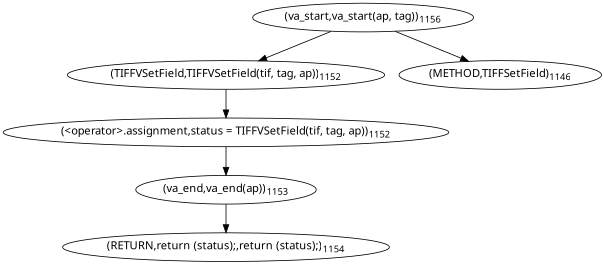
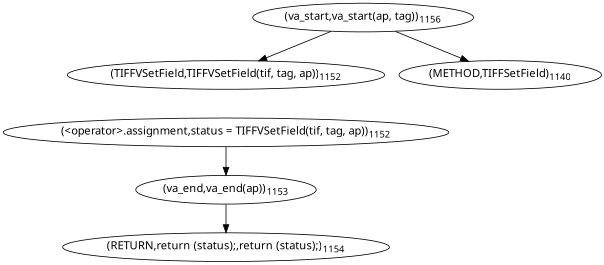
(560, 74) -> (560, 74)
(226, 100) -> none
